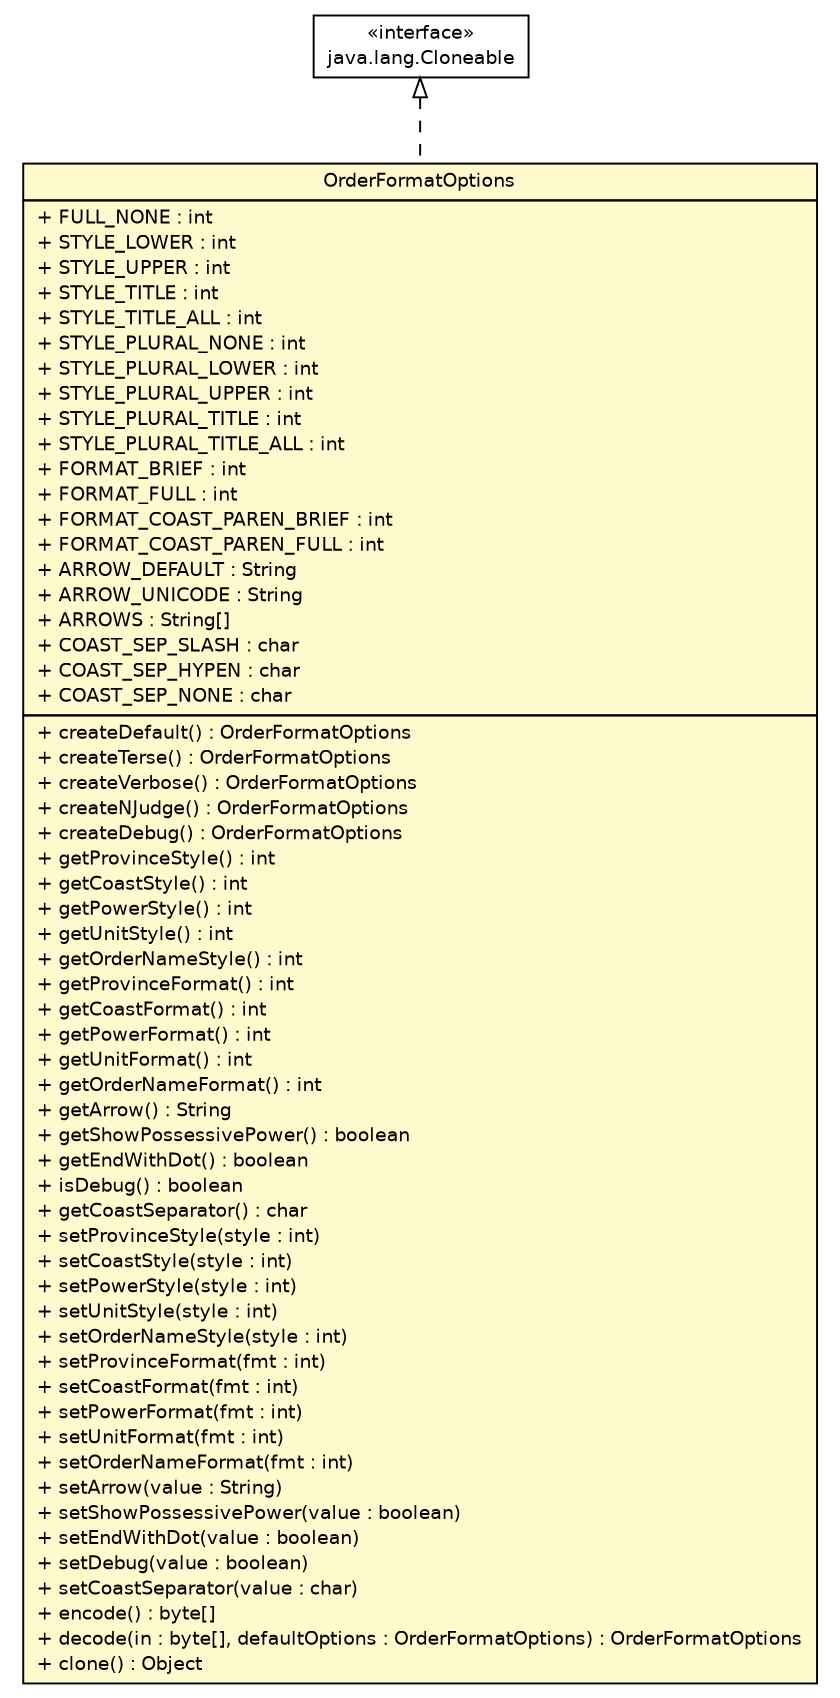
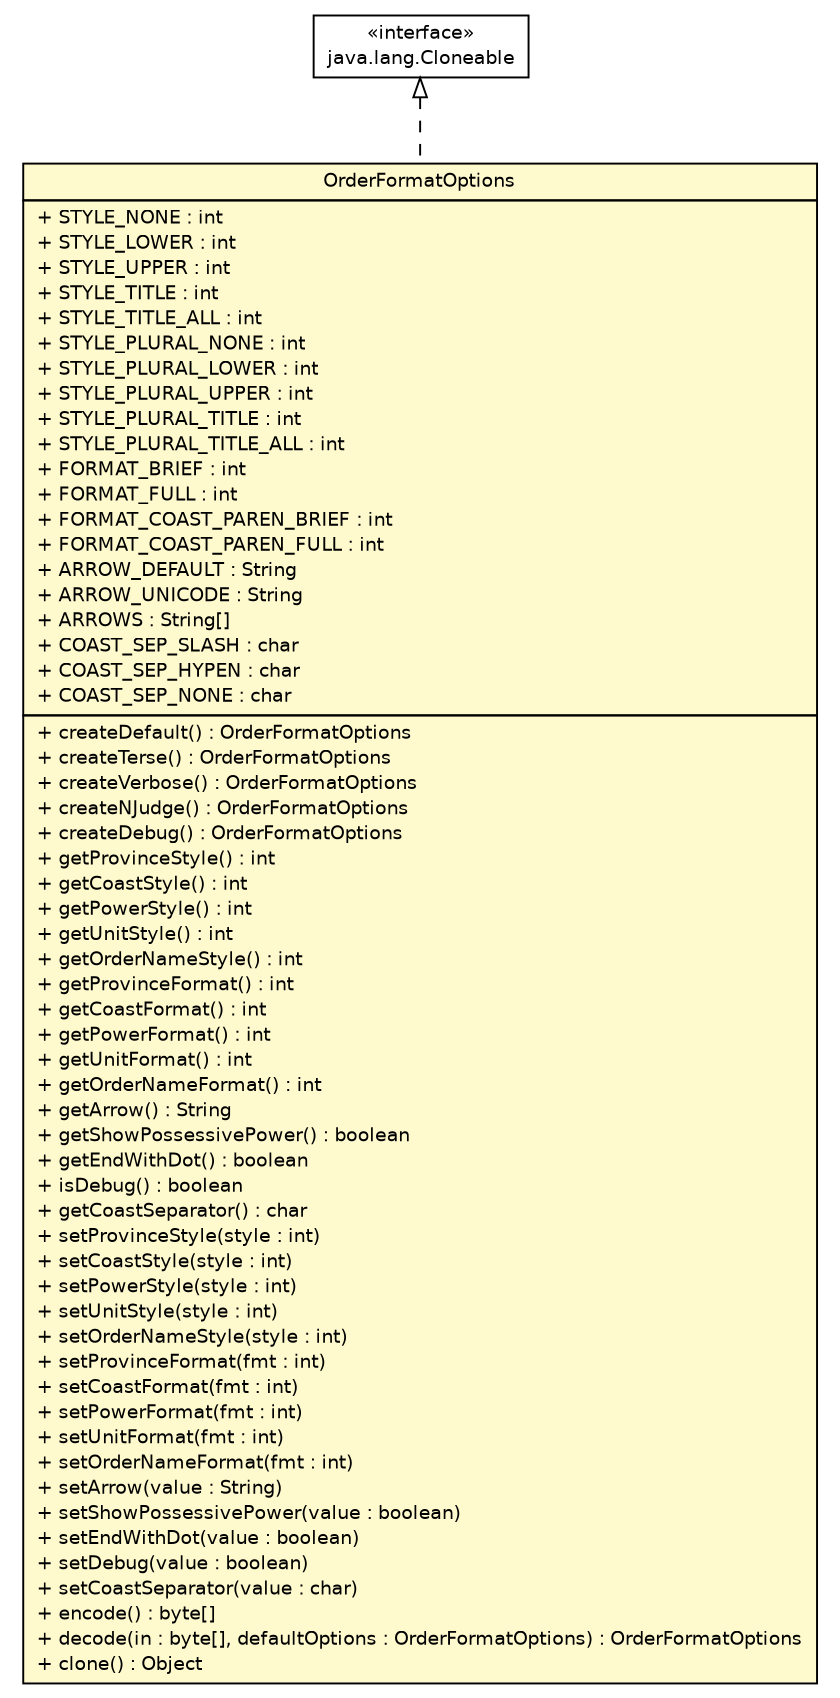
(125, 218) -> (131, 218)
